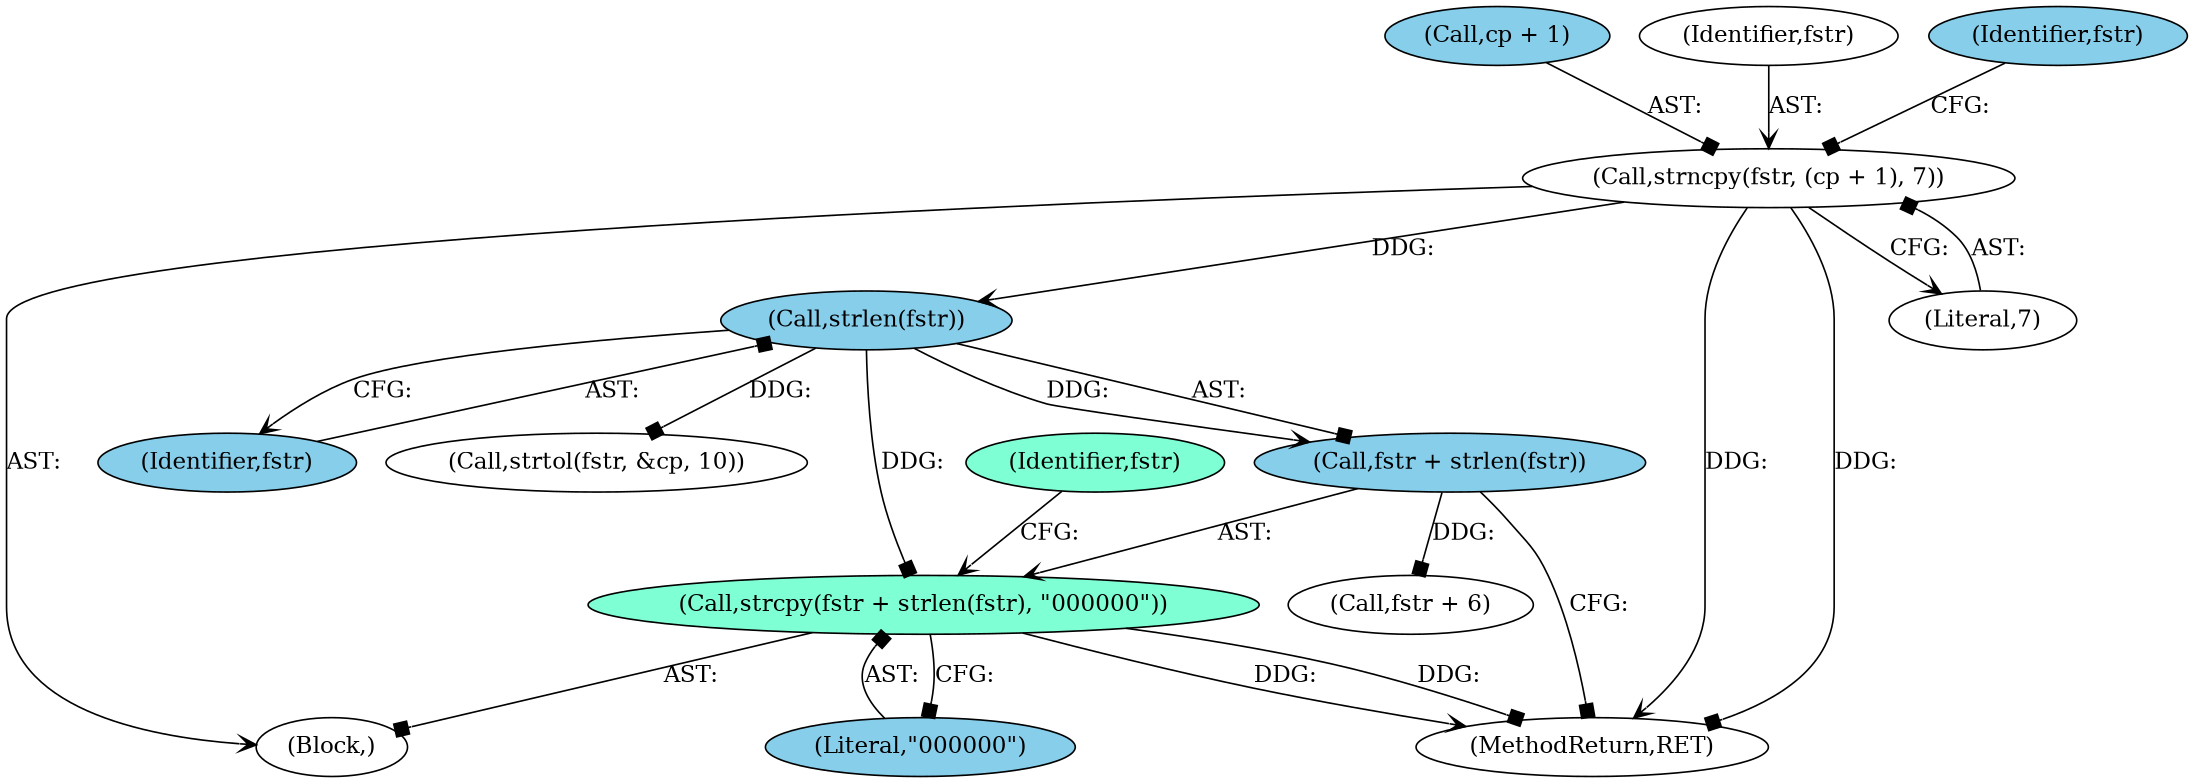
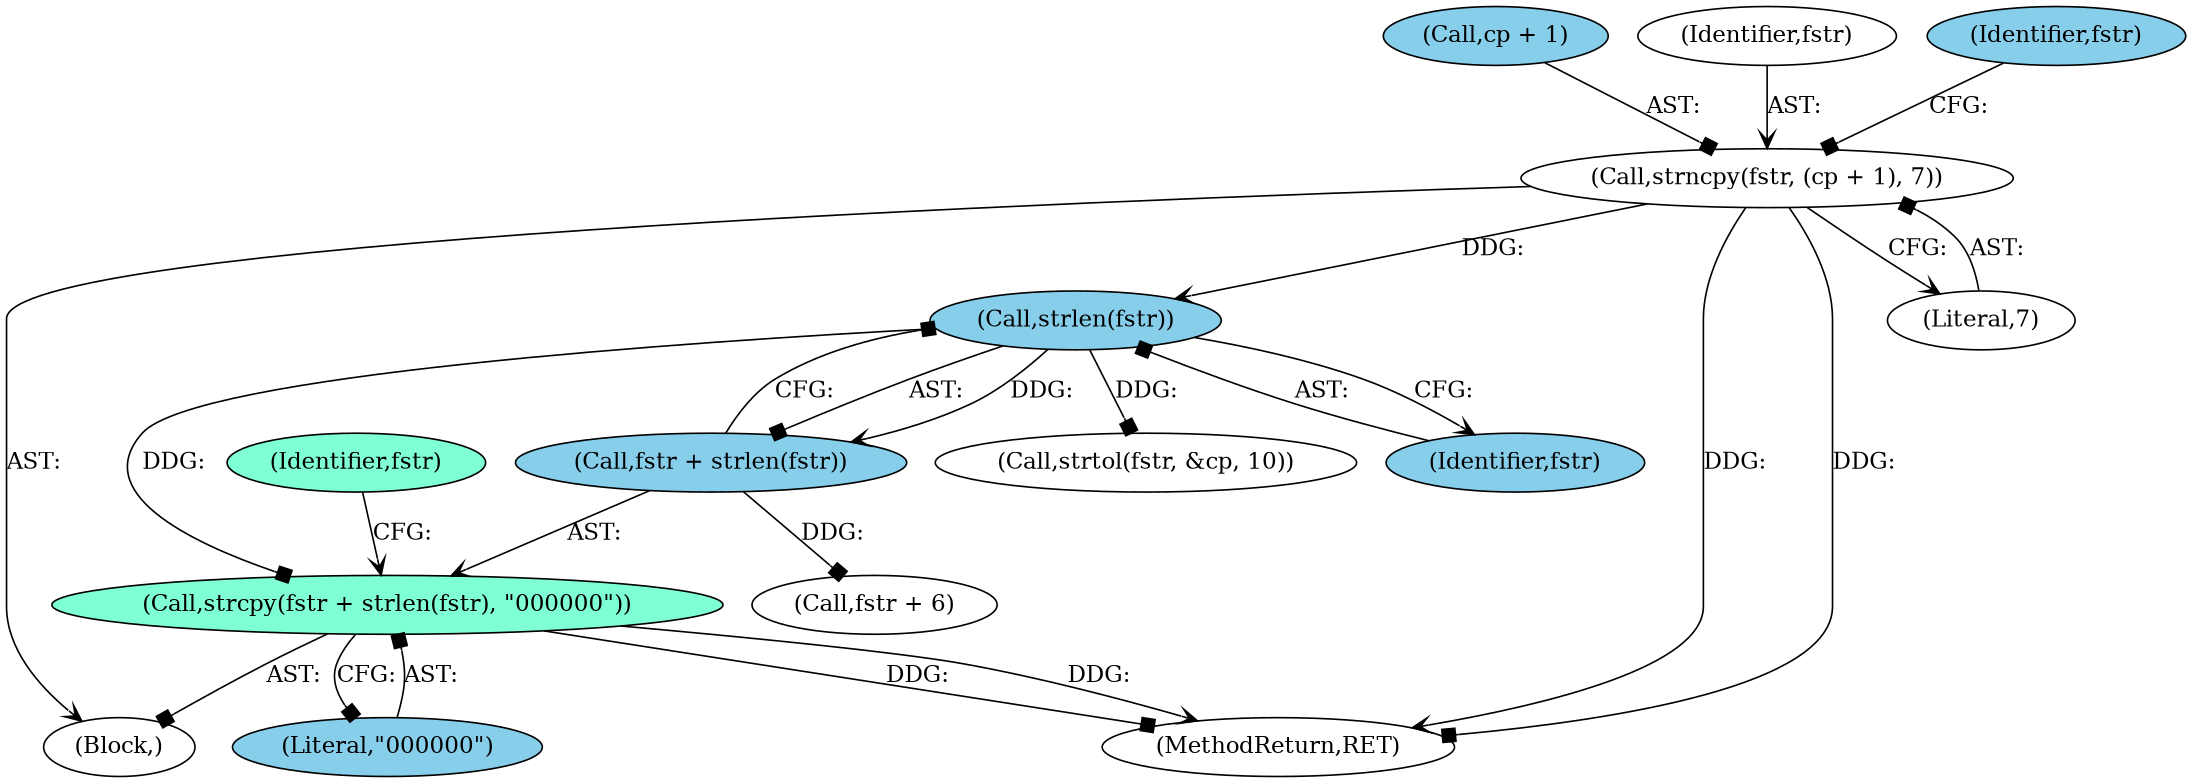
(1553, 586) -> (810, 361)
